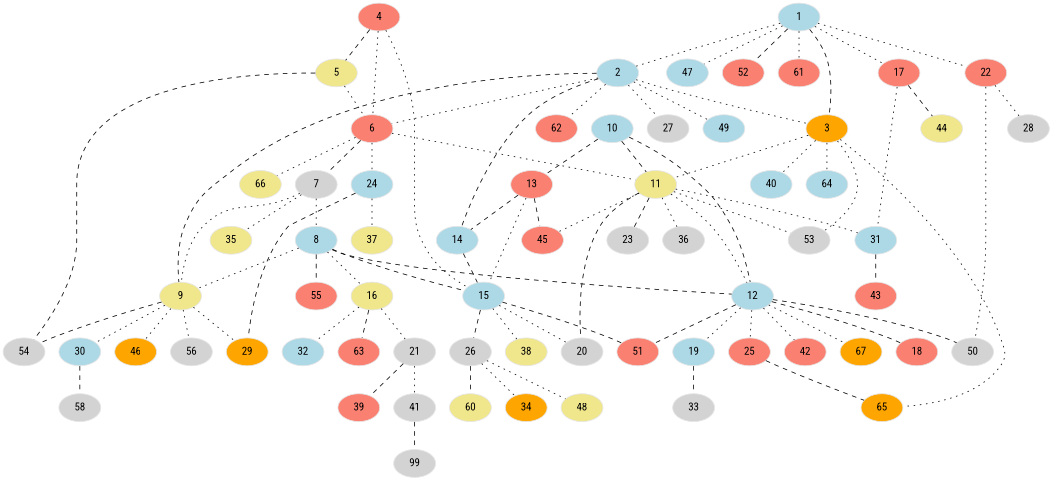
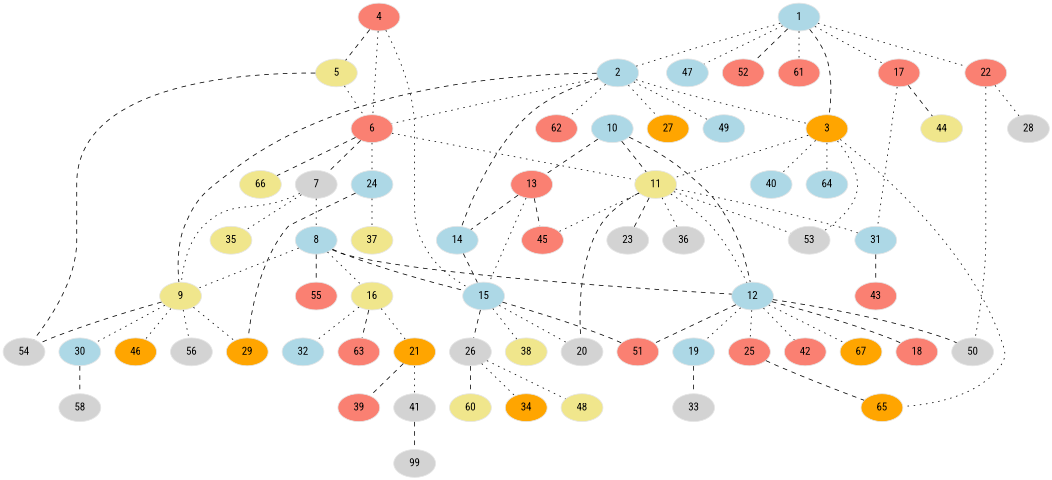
(668, 129) -> (668, 129)
(316, 157) -> (316, 157)
(415, 352) -> (415, 352)
